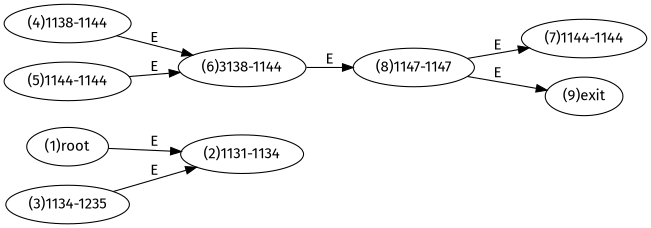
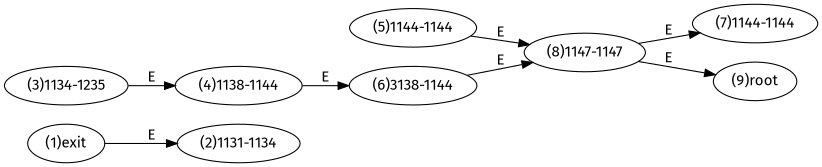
(149, 75) -> (495, 40)
(584, 96) -> (755, 81)
(68, 147) -> (66, 143)
(150, 181) -> (146, 86)
